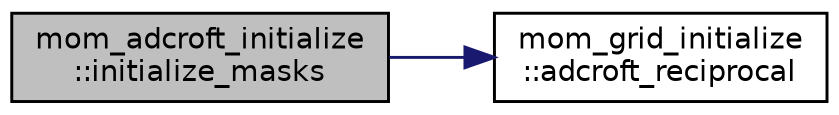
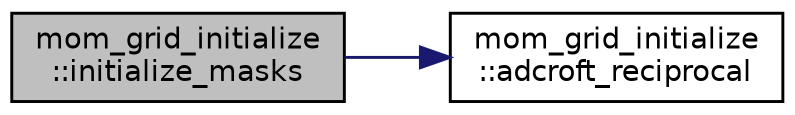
(200, 57) -> (178, 57)
